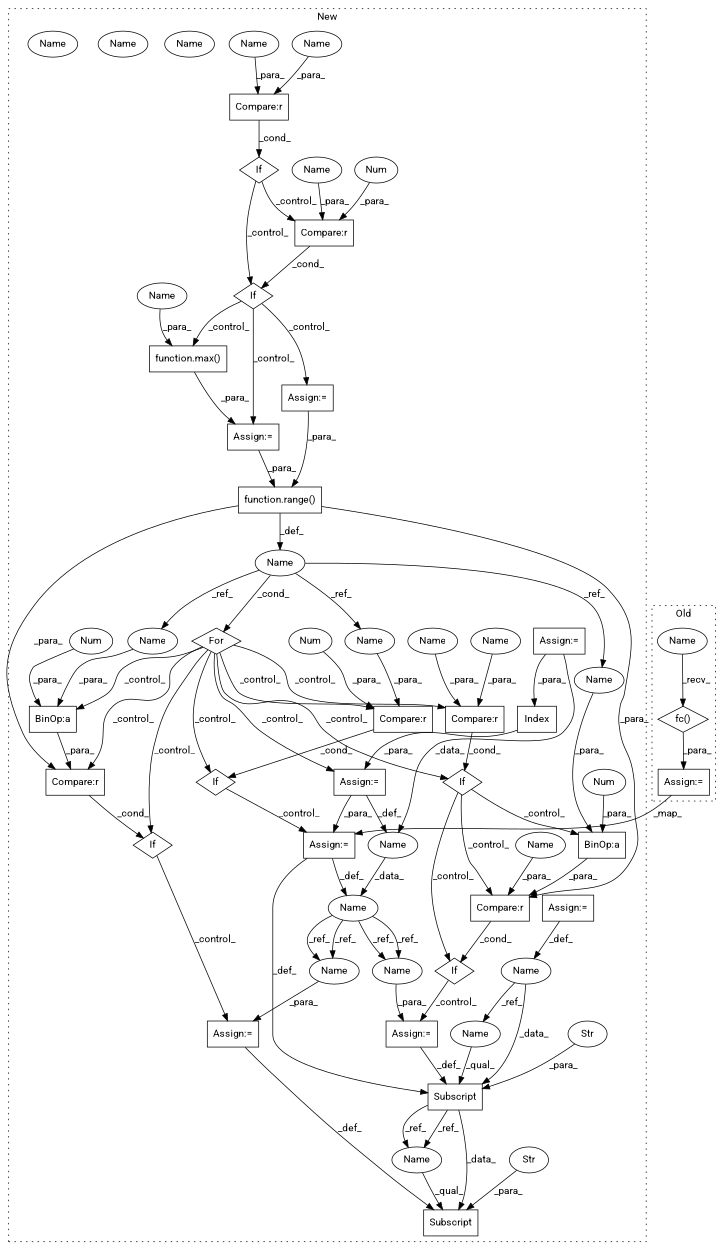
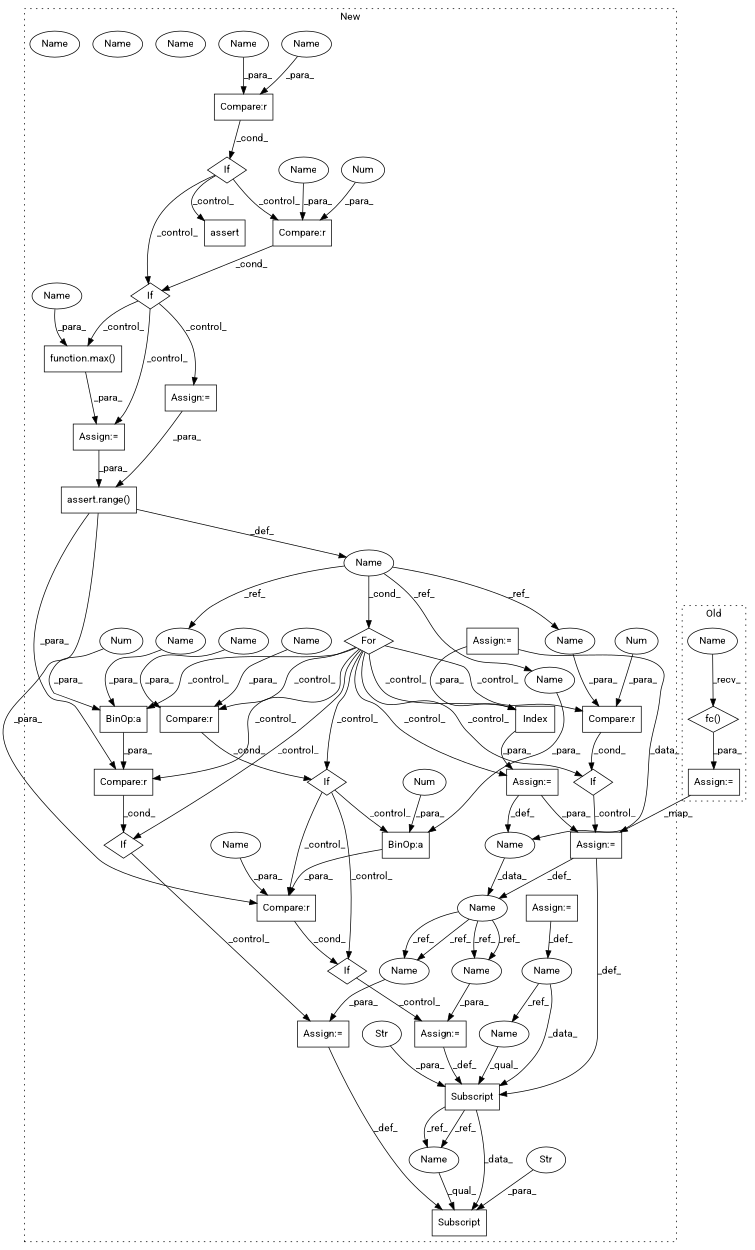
none -> (225, 233)
(280, 500) -> (99, 500)
none -> (400, 699)
